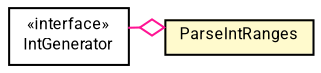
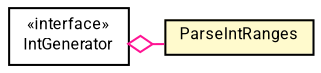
(134, 28) -> (159, 44)
